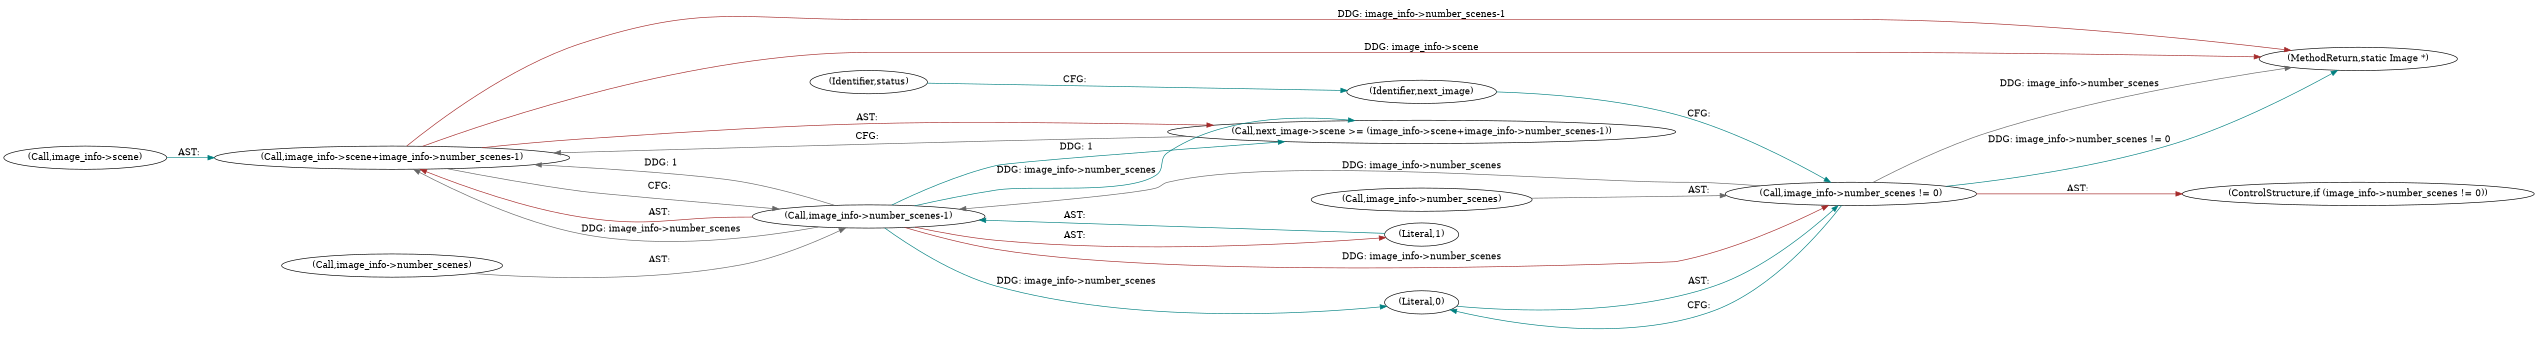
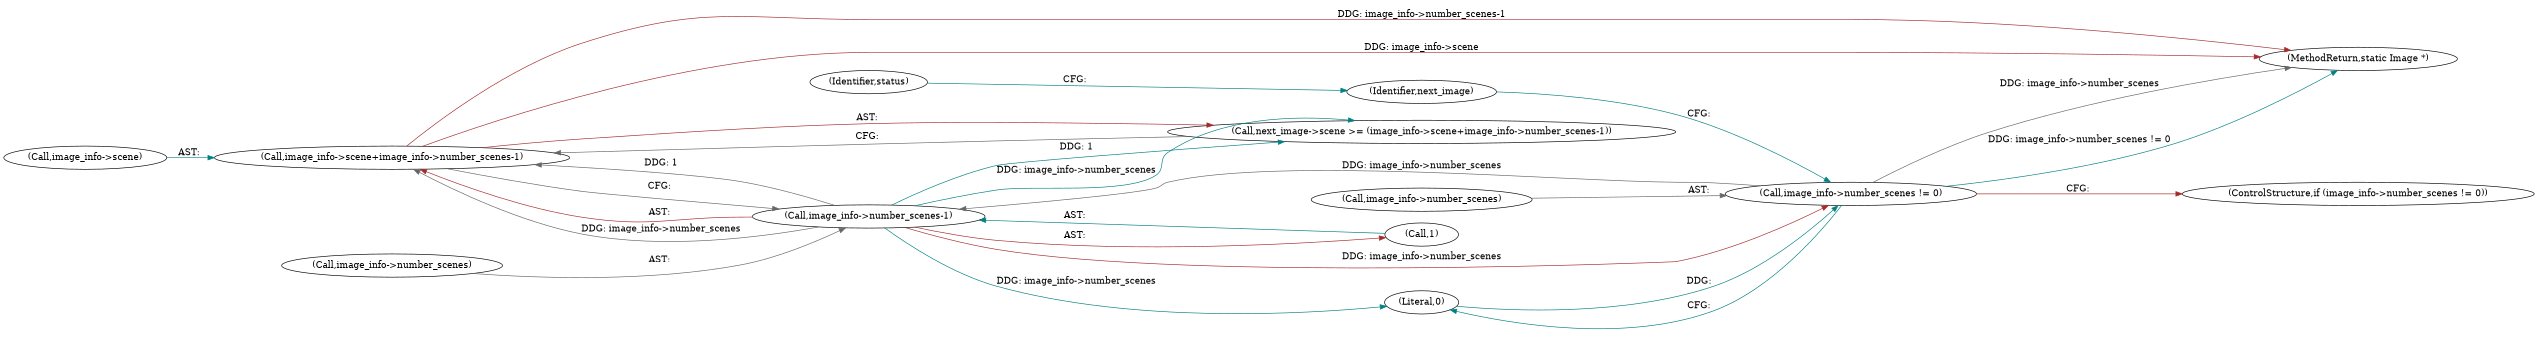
(2079, 189) -> (2079, 189)
(1422, 235) -> (1422, 235)
(1700, 281) -> (1700, 281)
